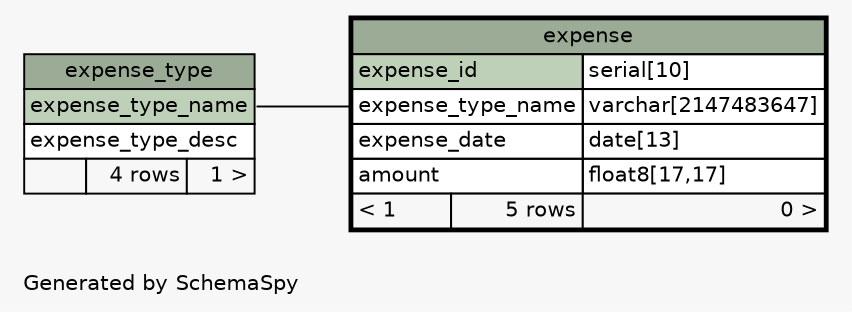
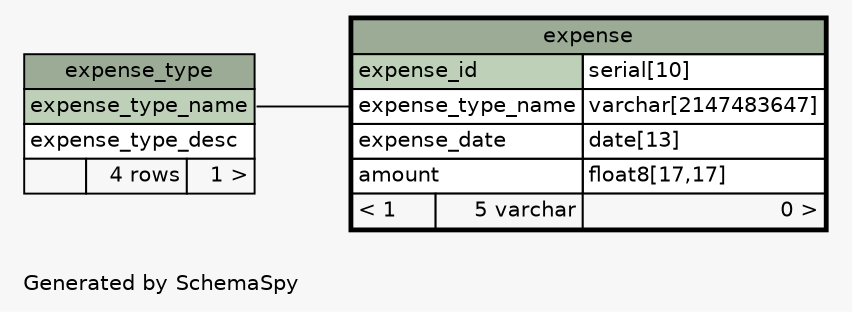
(541, 210) -> (526, 210)
